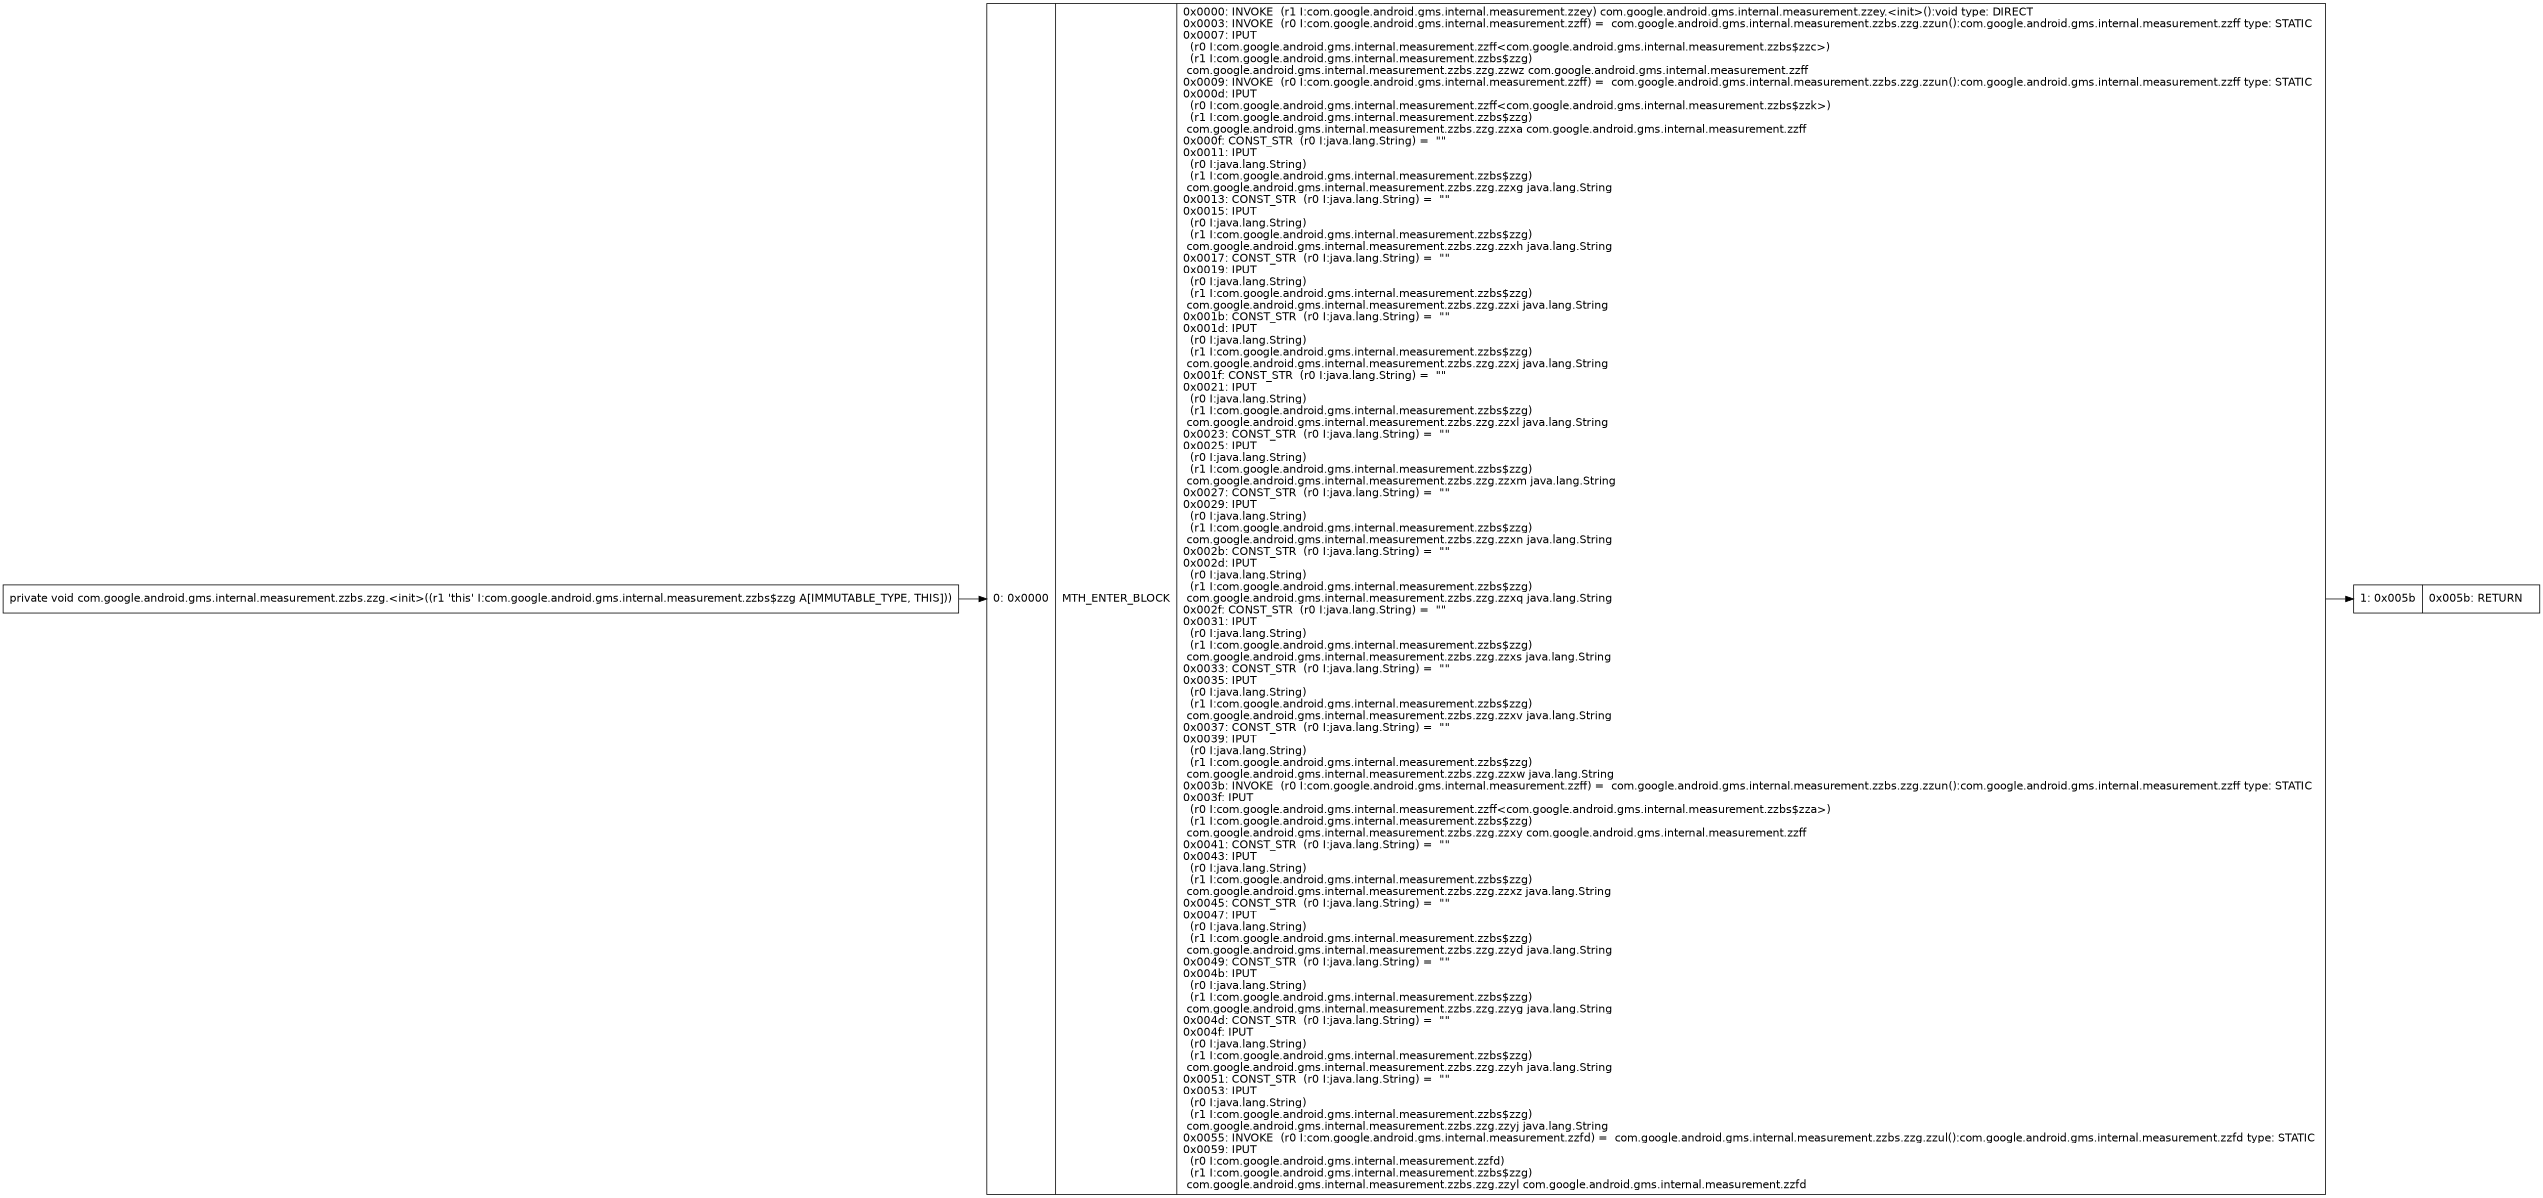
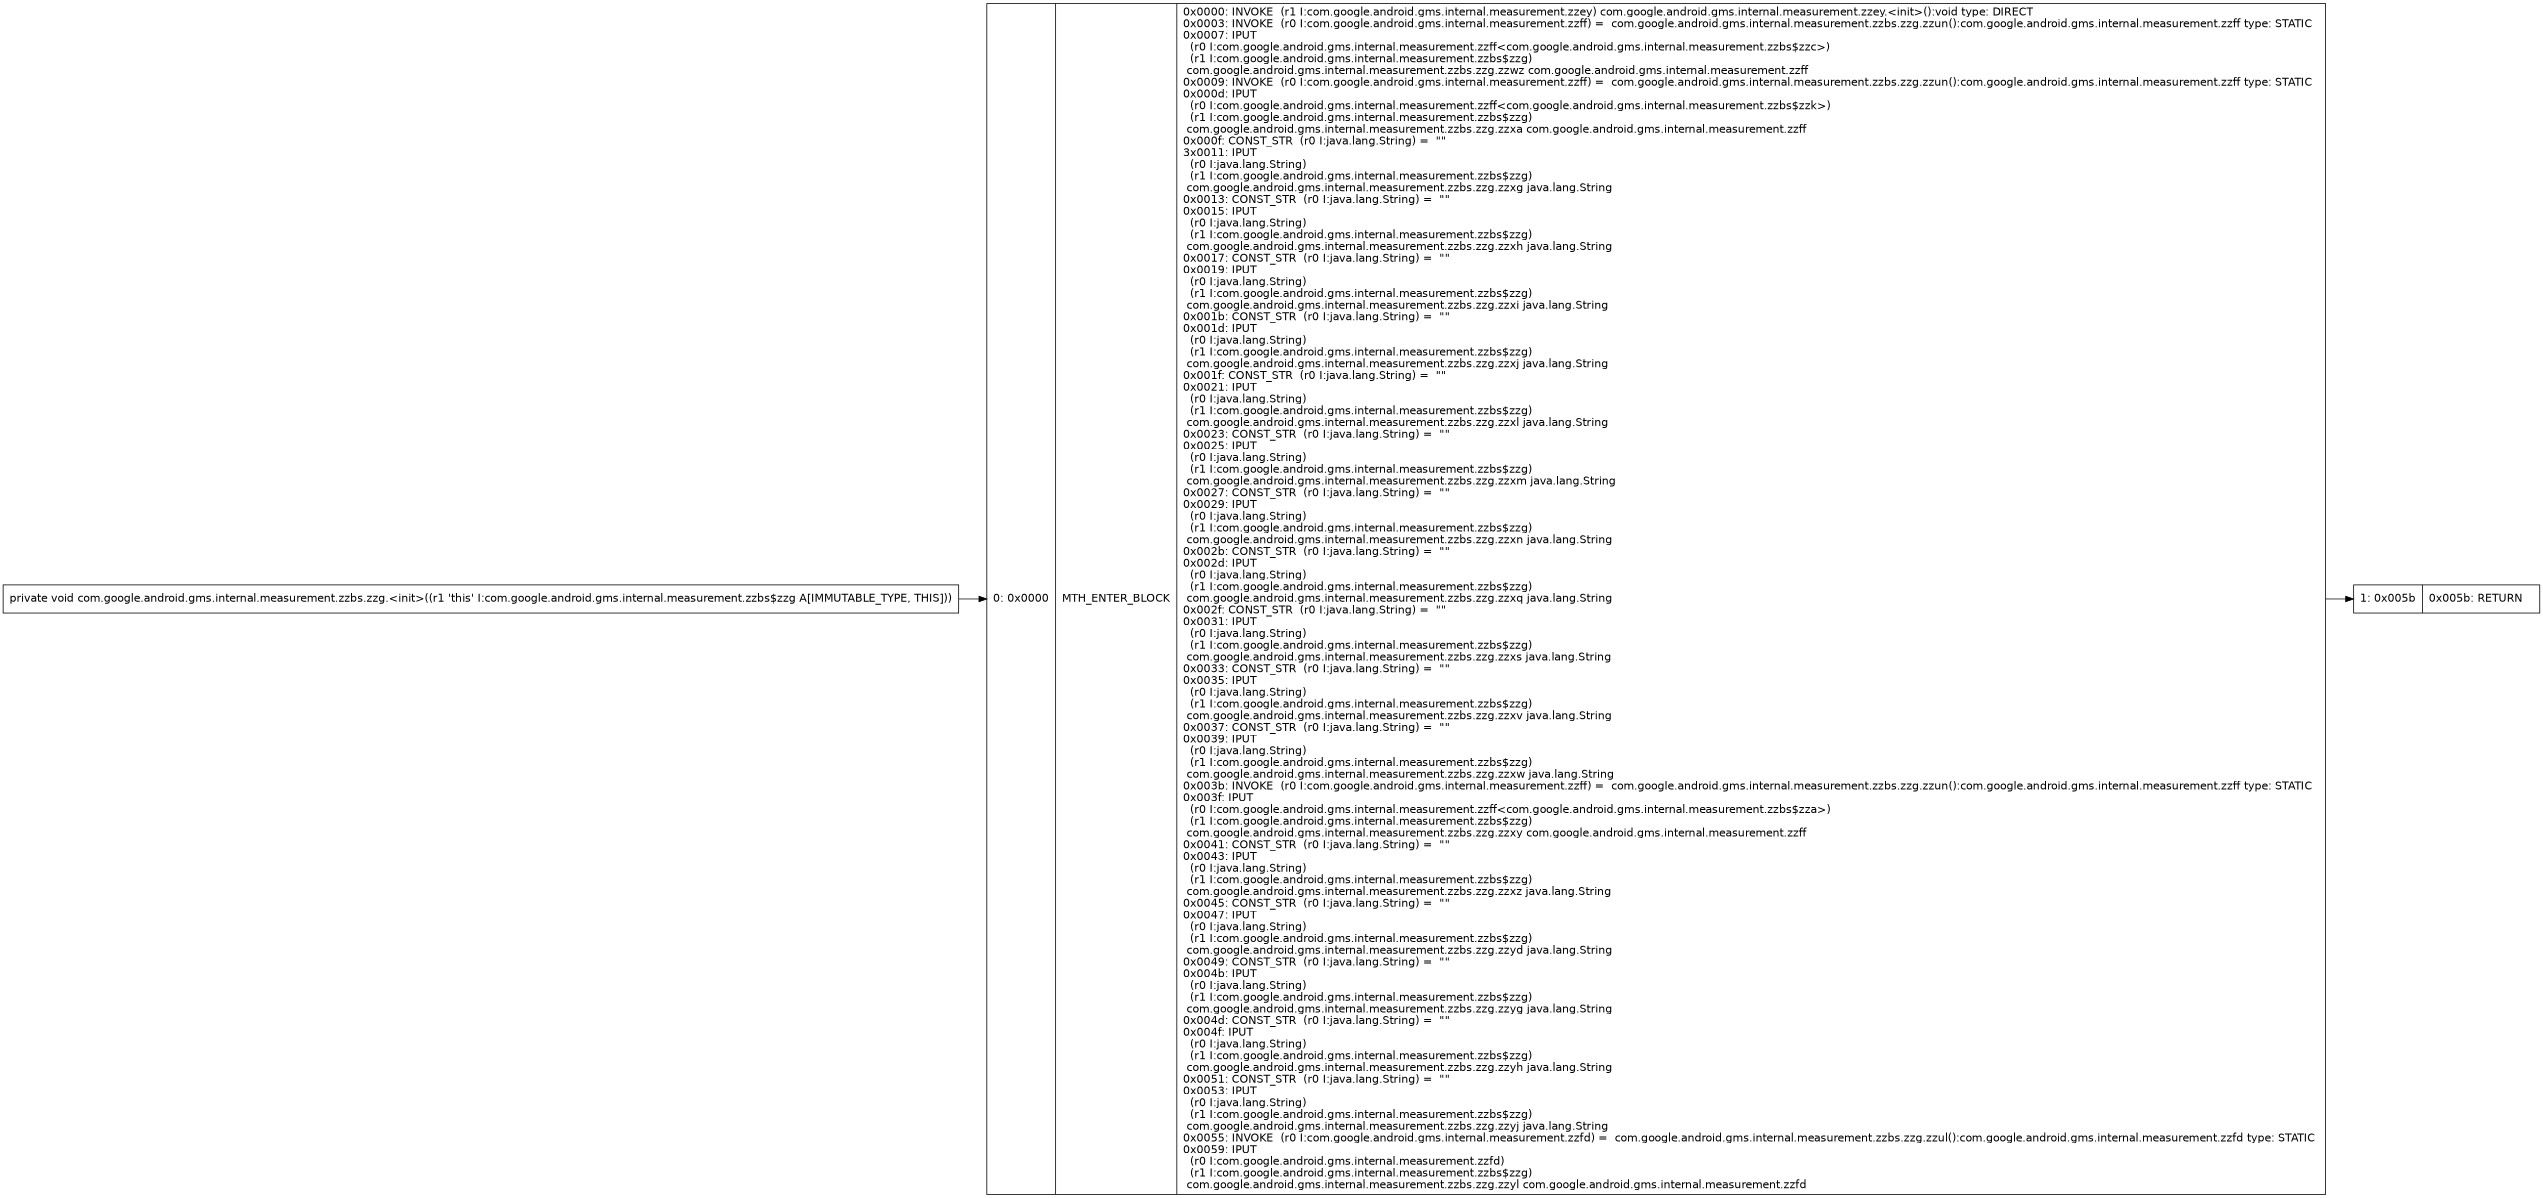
(1223, 153) -> (1223, 153)
